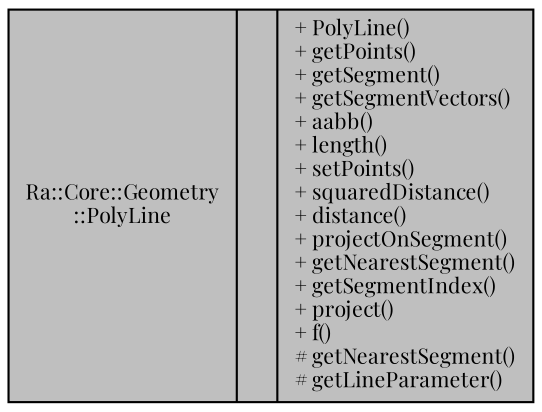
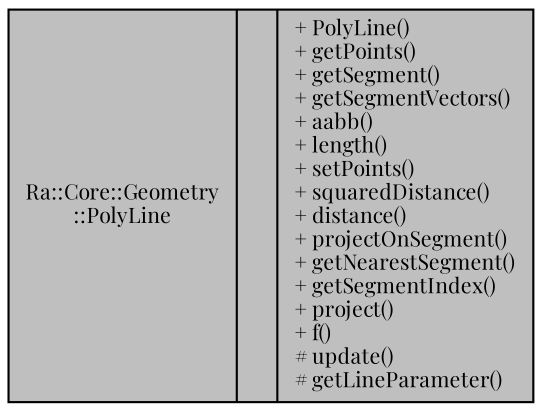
(405, 357) -> (345, 357)
